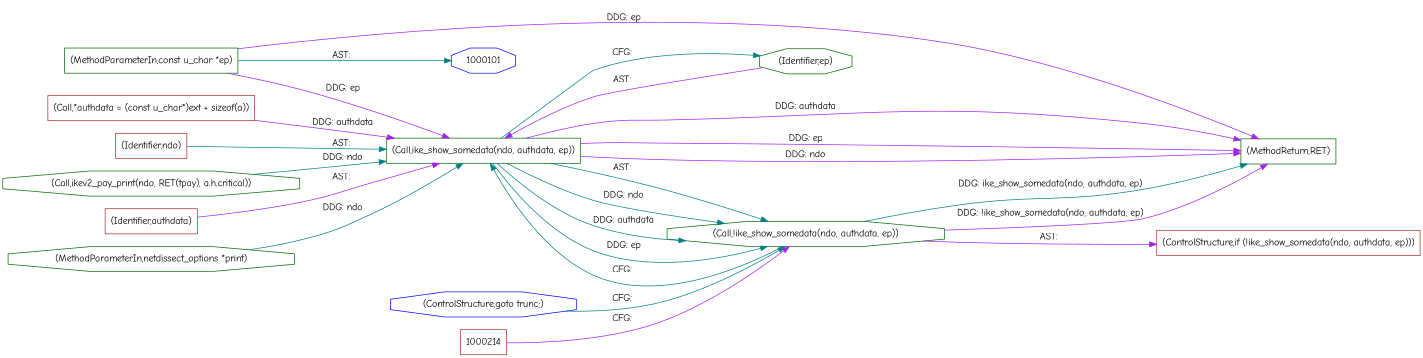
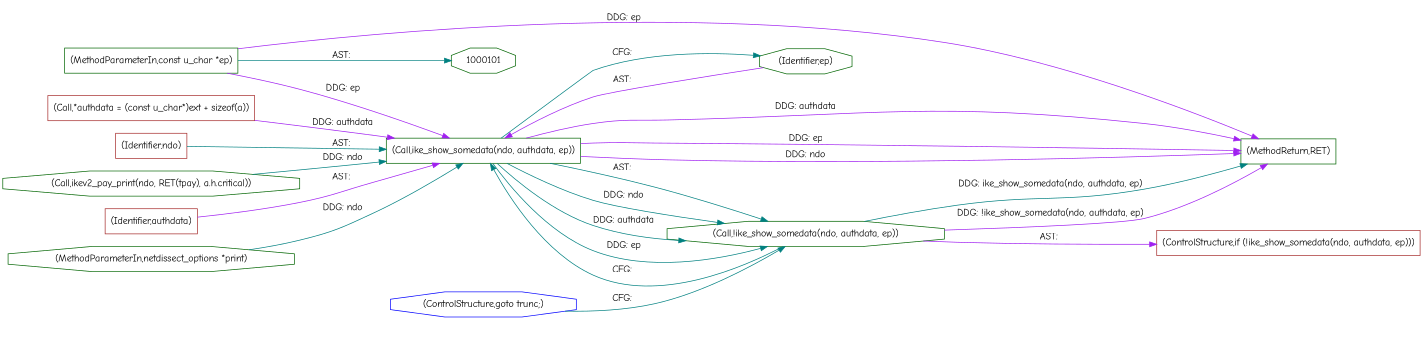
(483, 61) -> (483, 61)
(483, 342) -> none
